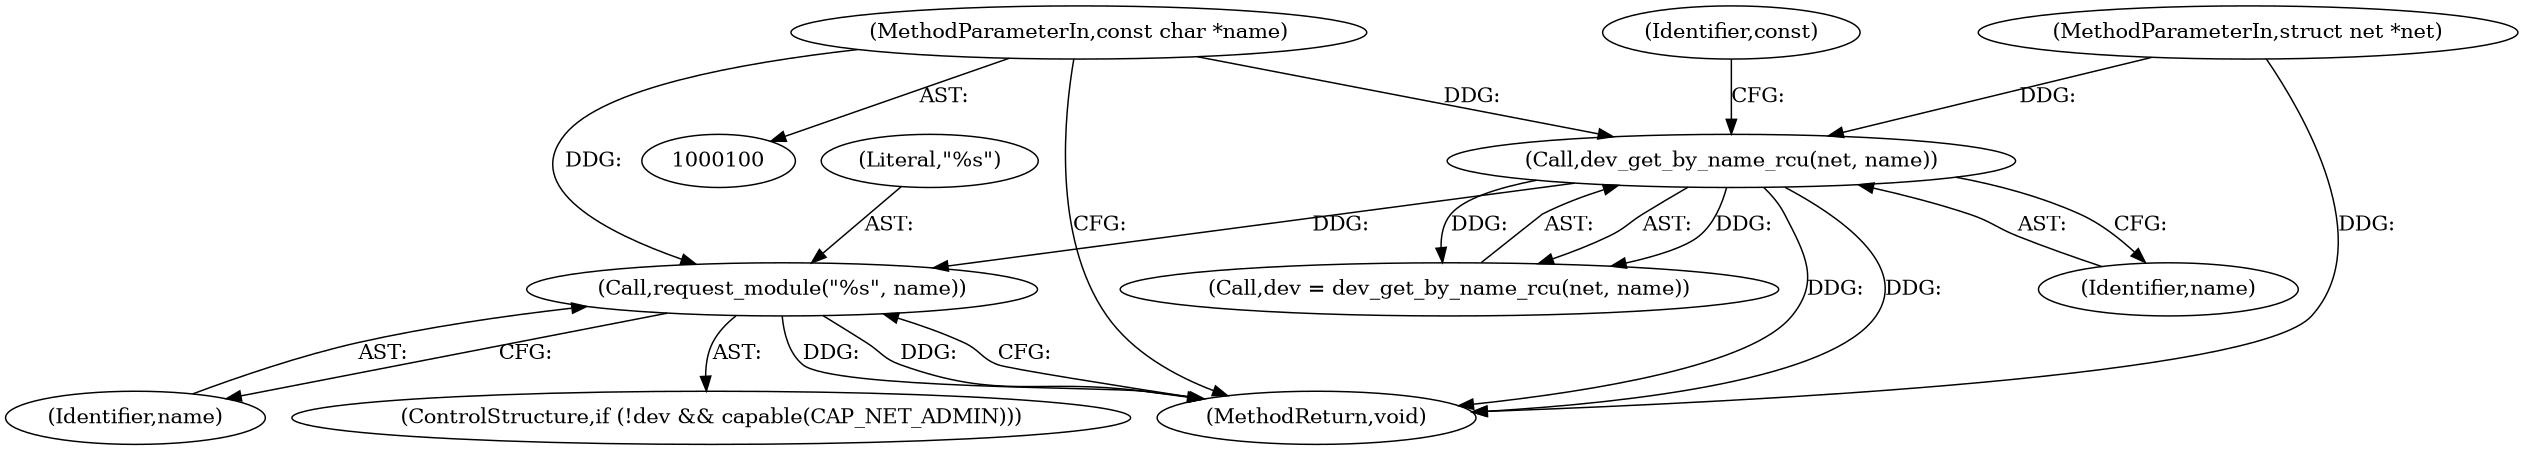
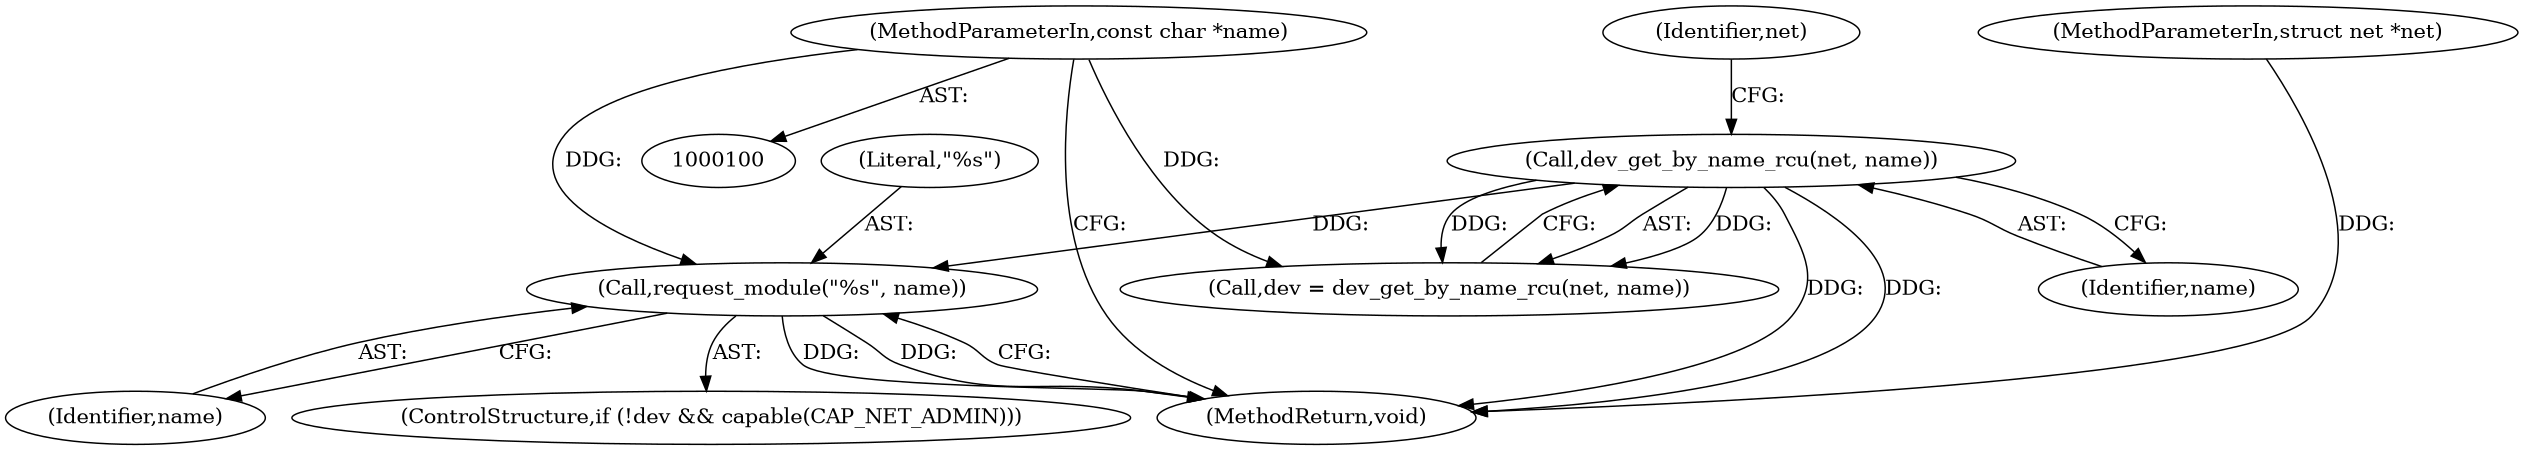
(1731, 32) -> (1731, 32)
(1398, 95) -> (1158, 179)
(1997, 95) -> none
(1573, 225) -> (1573, 225)
